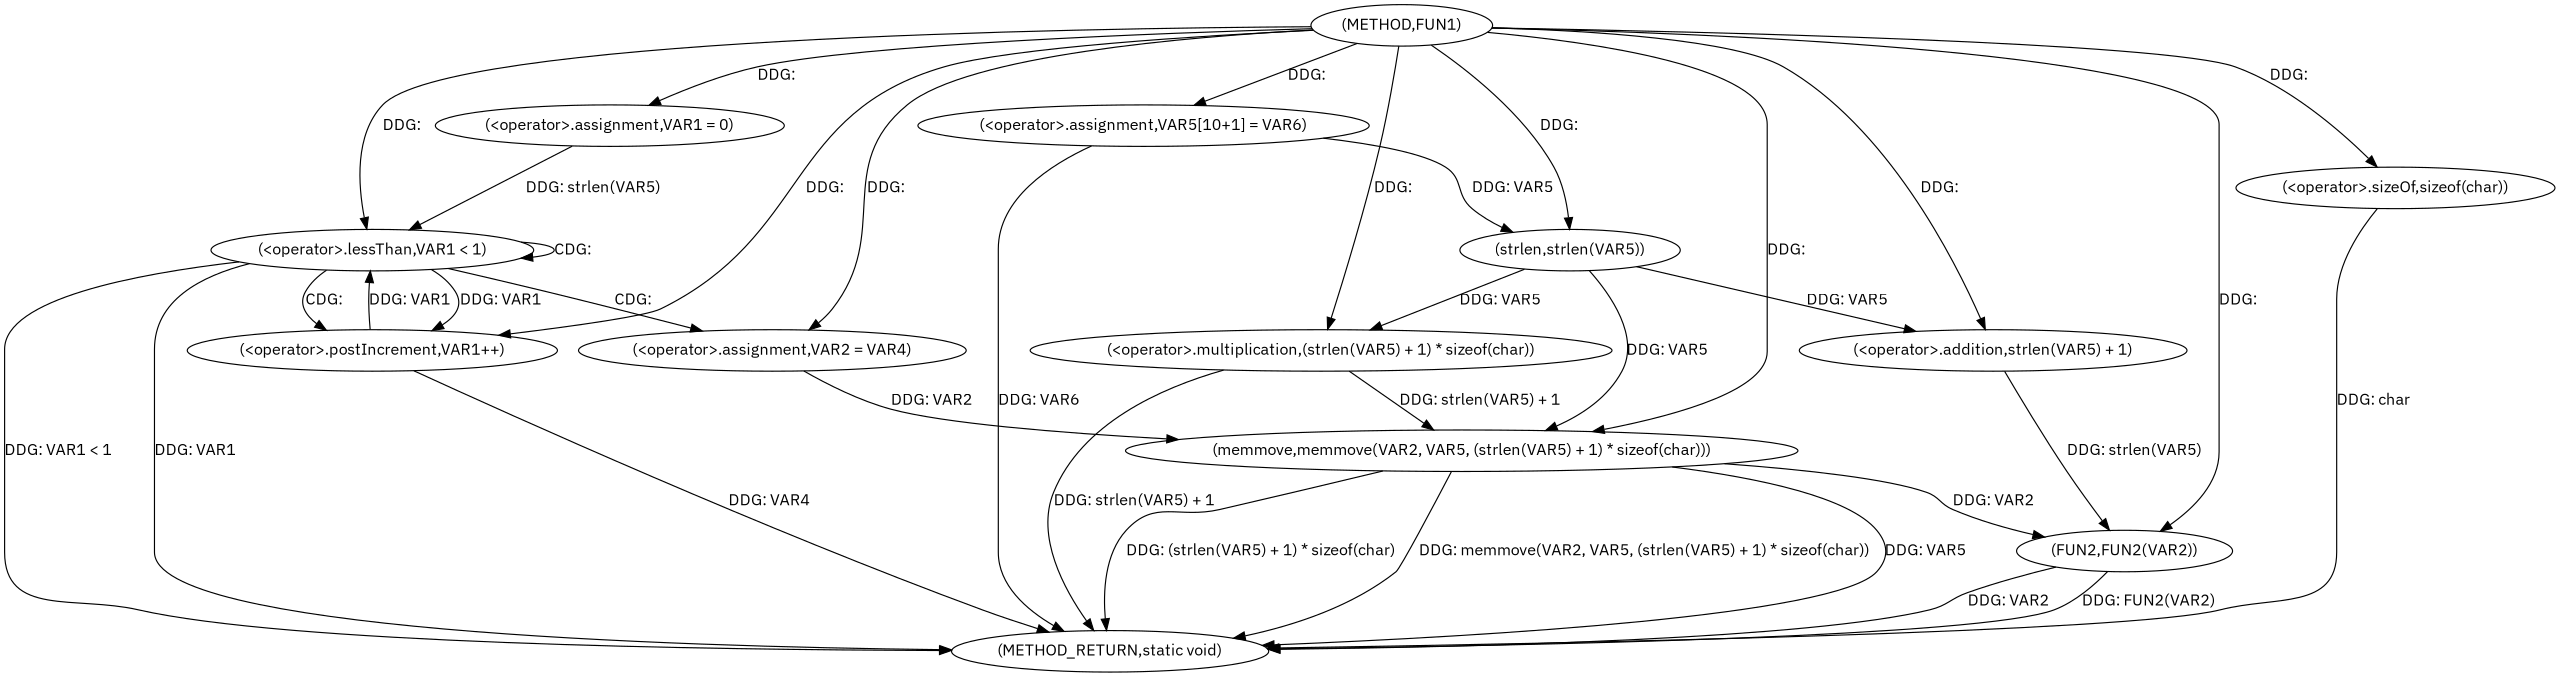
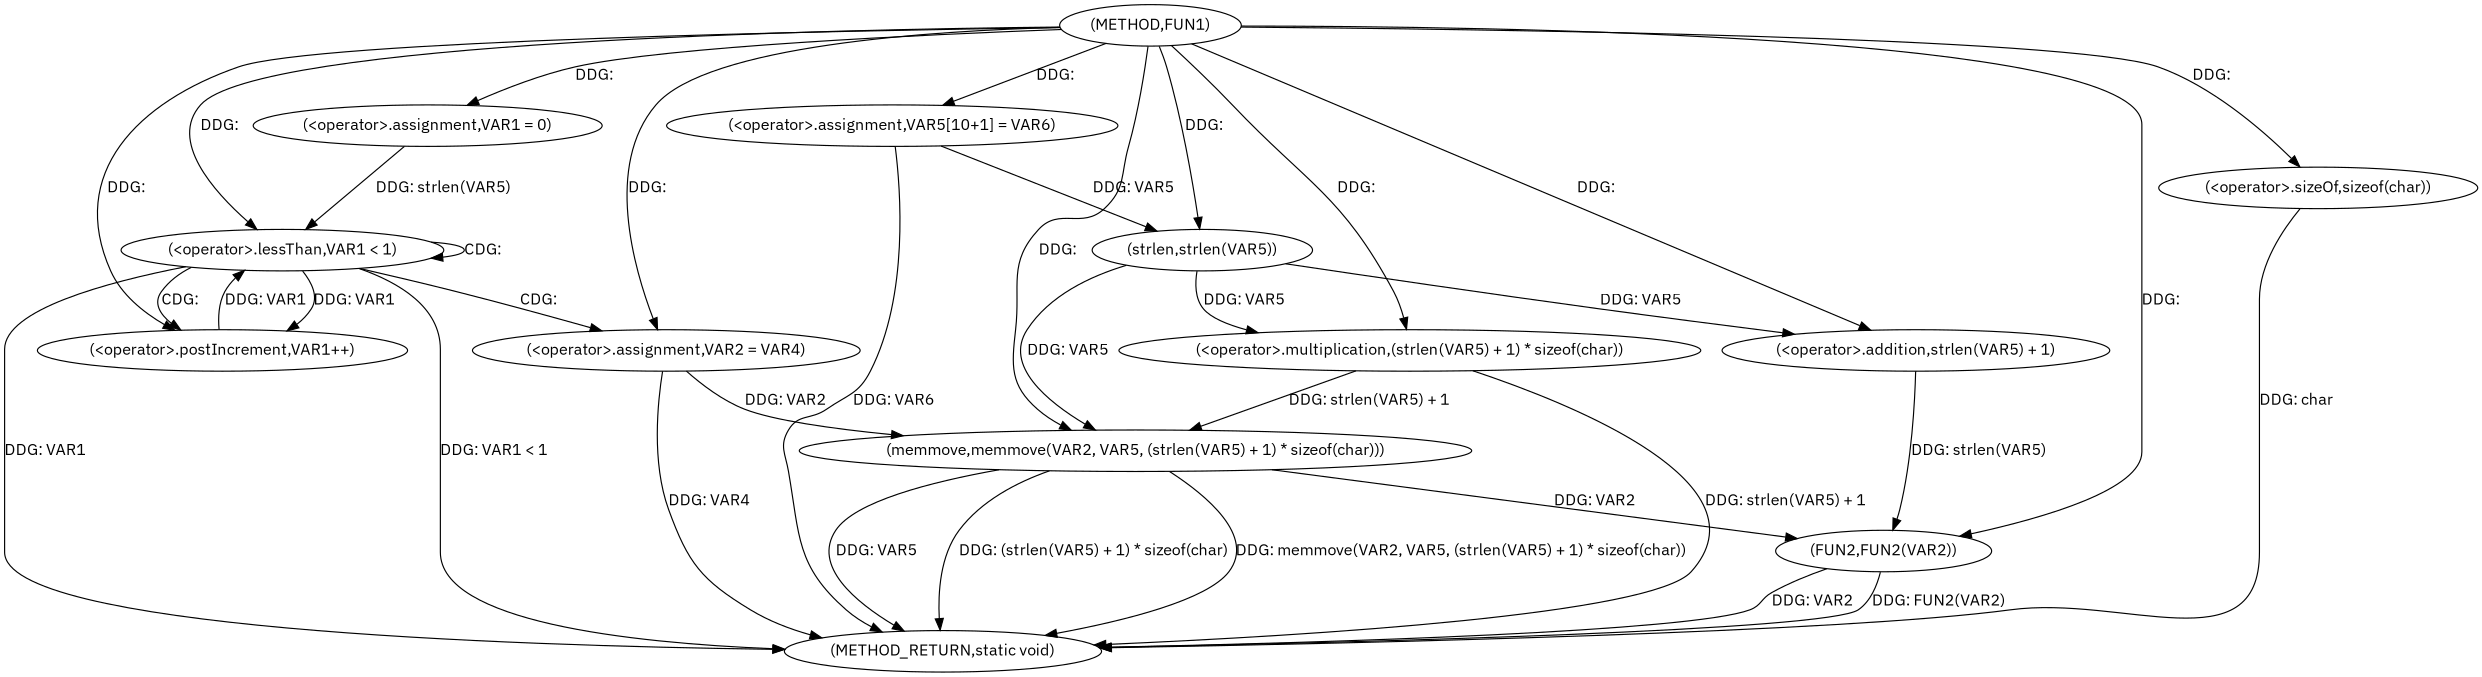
(723, 507) -> (680, 537)
